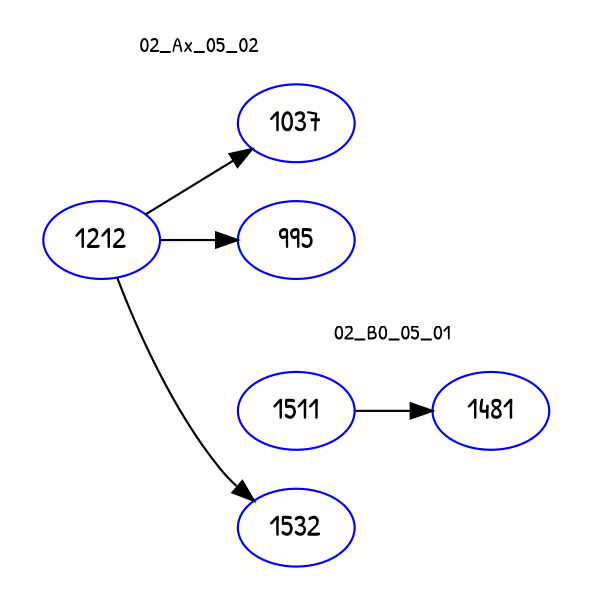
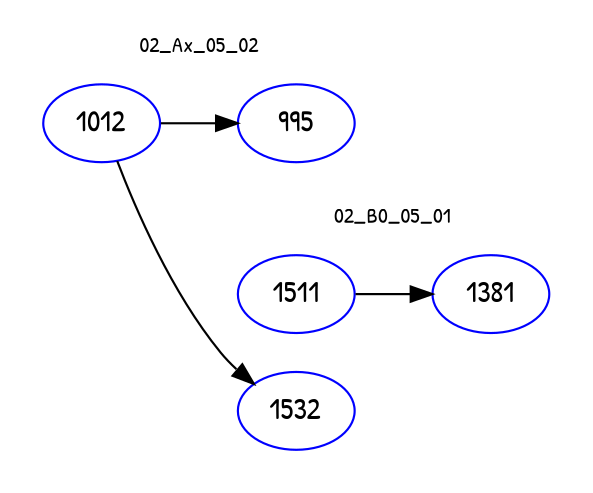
(296, 123) -> none
(102, 240) -> (102, 123)
(491, 411) -> (491, 294)
